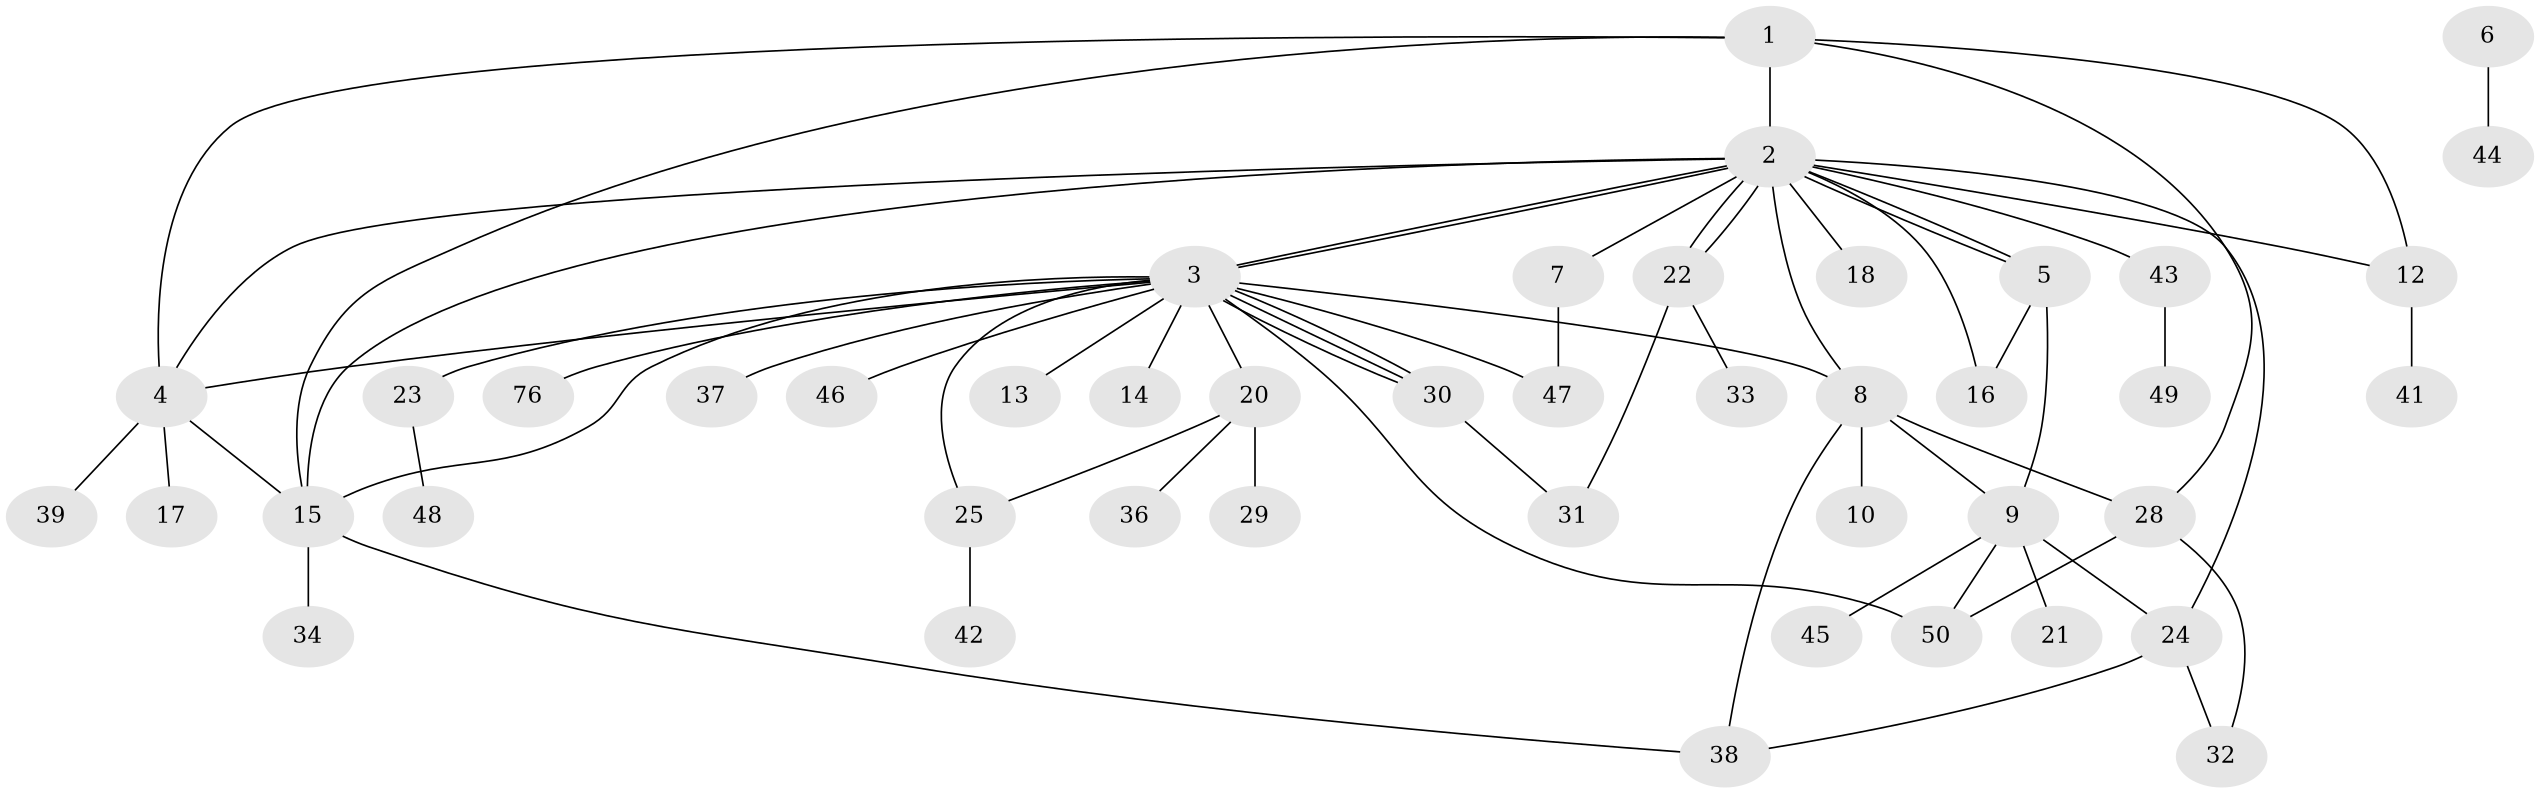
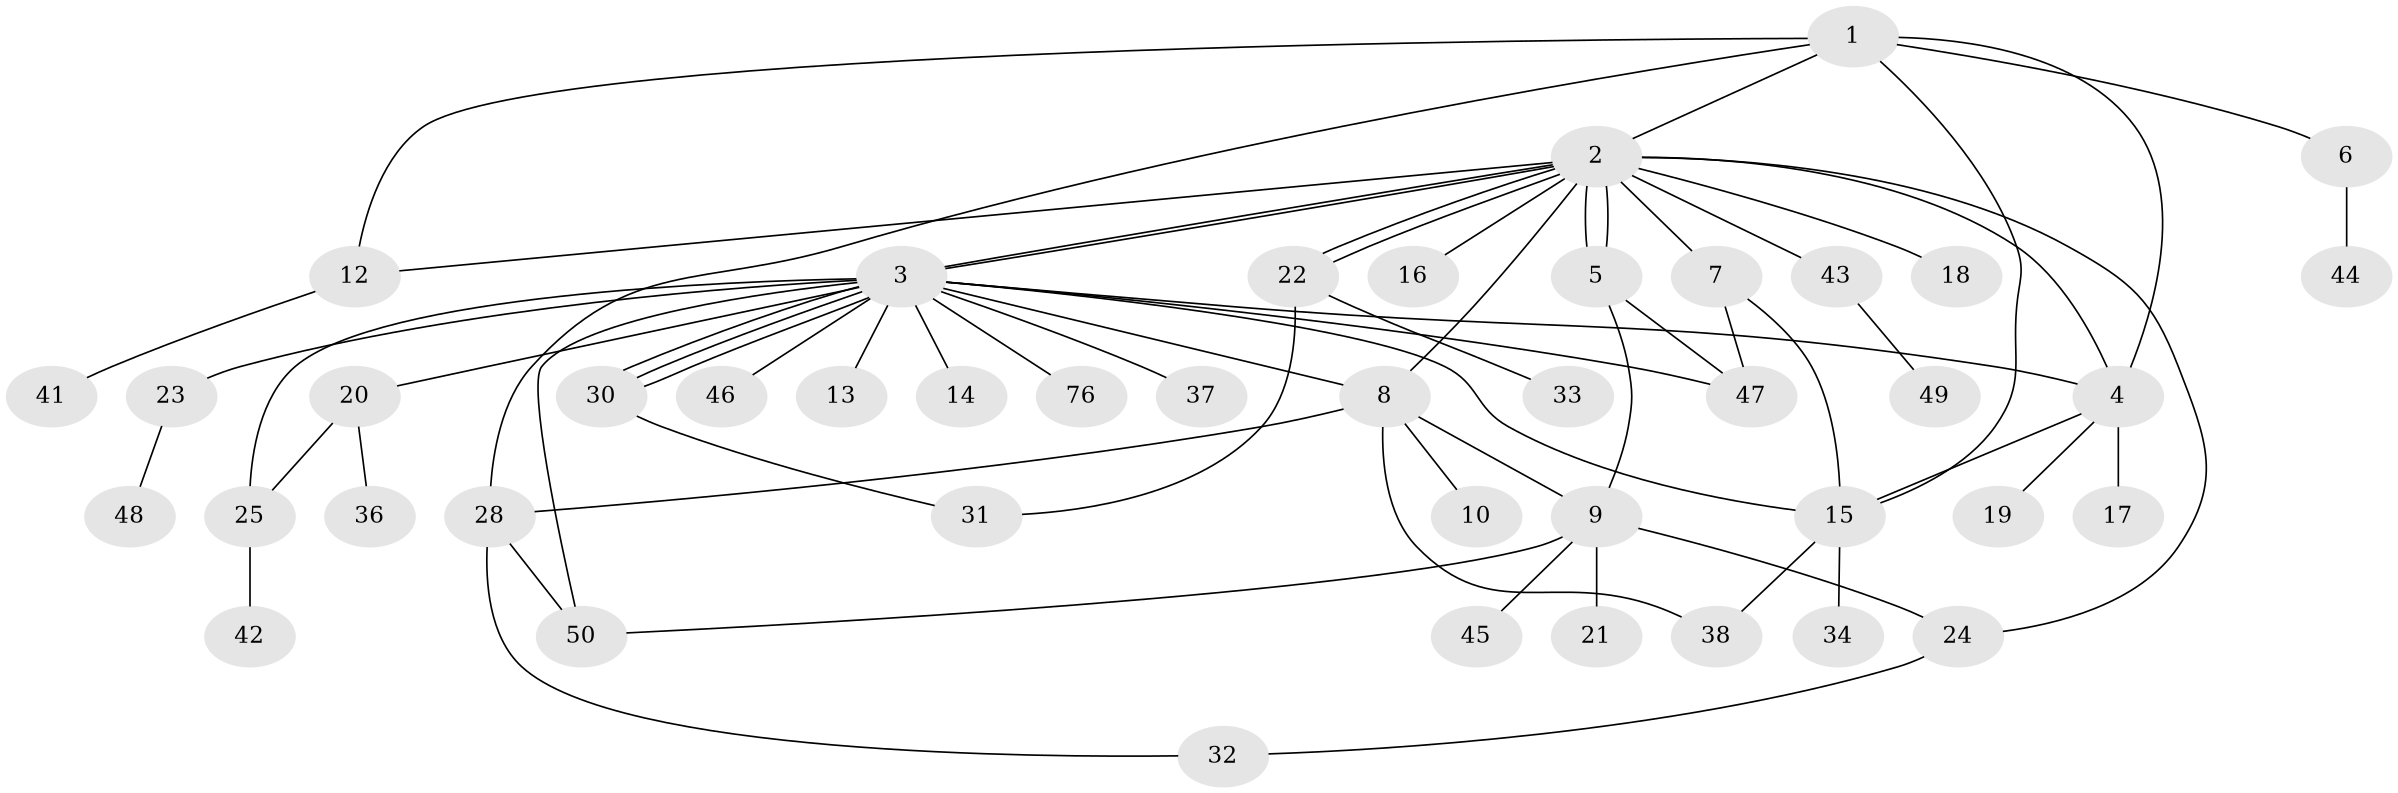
none -> (2106, 83)
(958, 202) -> (1818, 380)
(2013, 337) -> (1682, 342)
(52, 517) -> (1998, 517)
(1255, 517) -> none
(1958, 711) -> none
